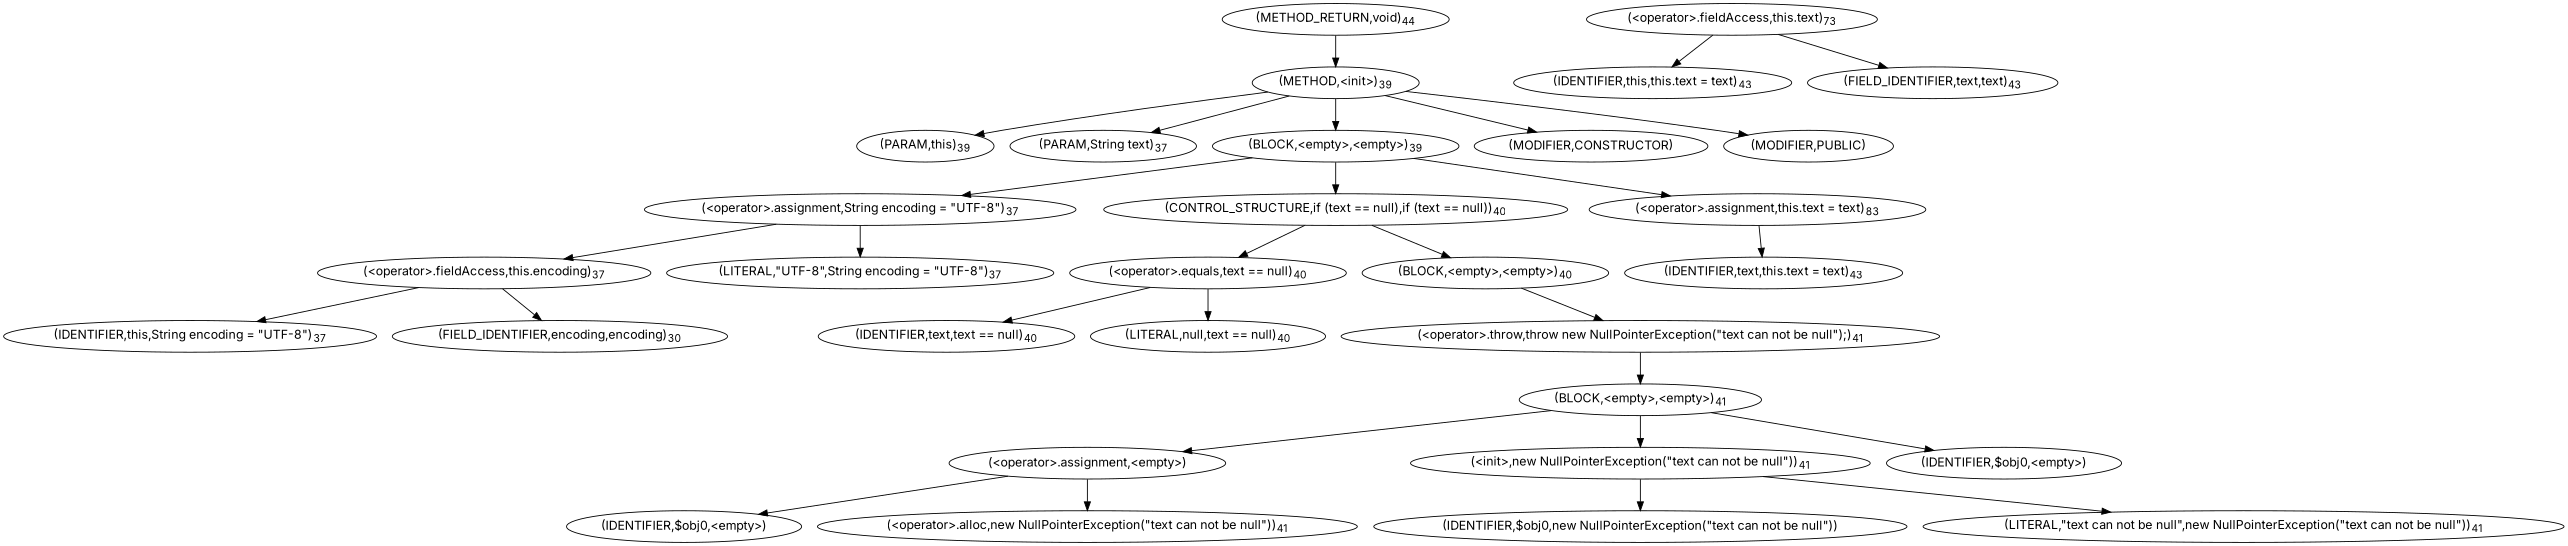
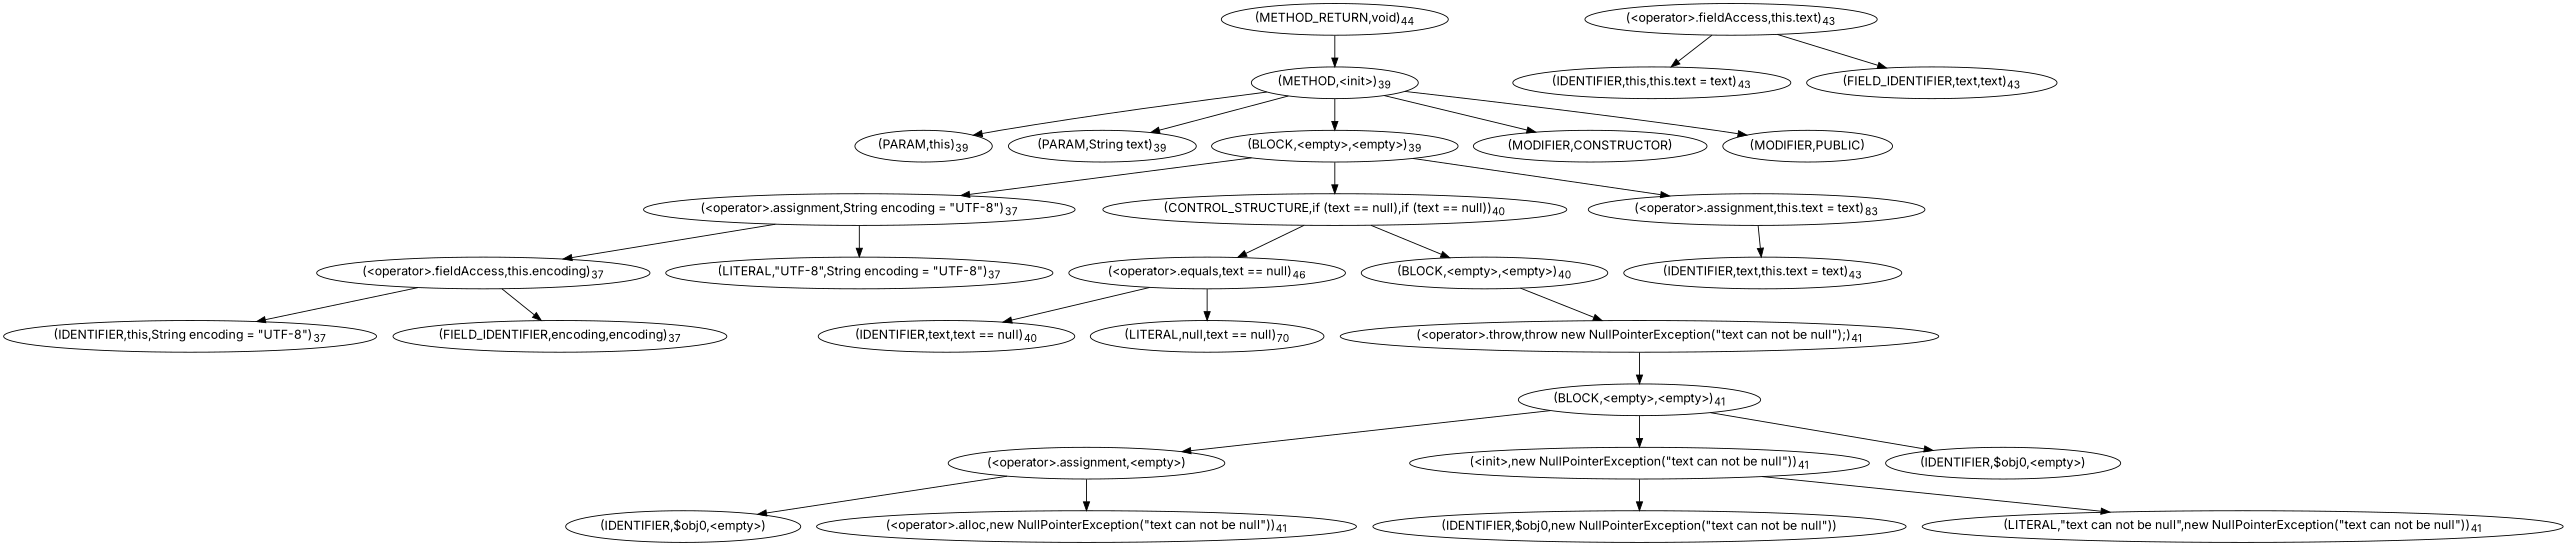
(1830, 18) -> (1829, 18)
(1161, 145) -> (1160, 145)
(1300, 272) -> (1300, 272)
(675, 335) -> (675, 335)
(1284, 335) -> (1283, 335)
